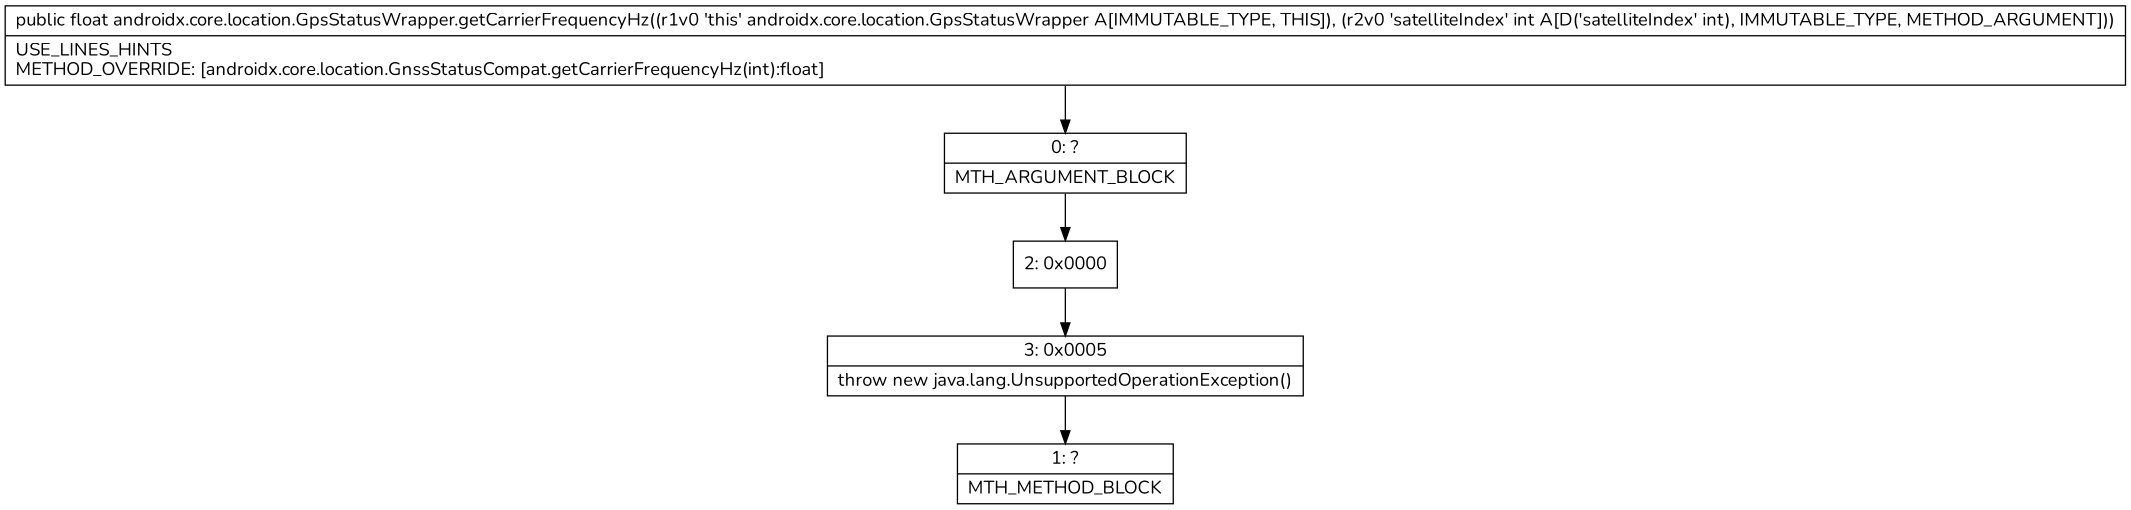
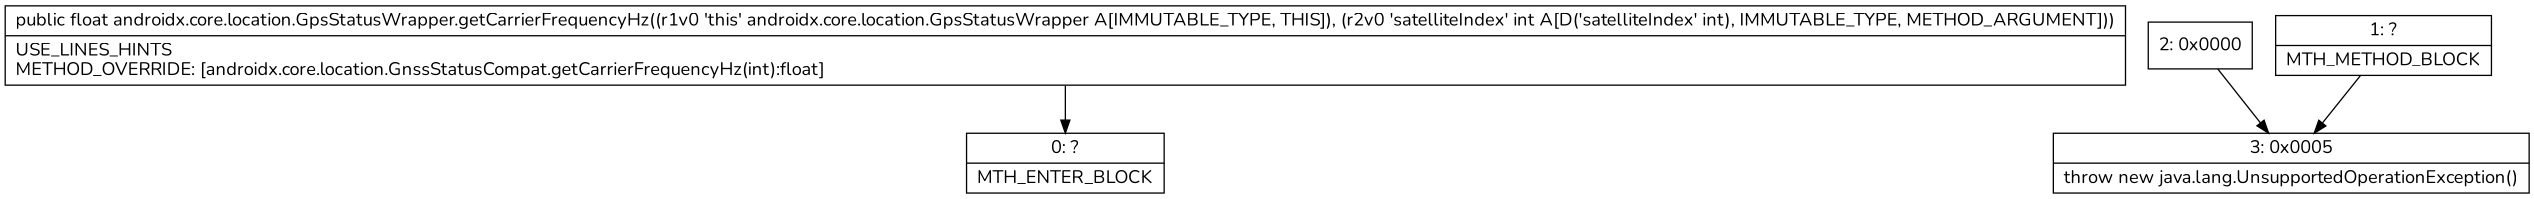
(1065, 177) -> (1065, 177)
(1065, 210) -> none
(1065, 413) -> (2341, 99)
